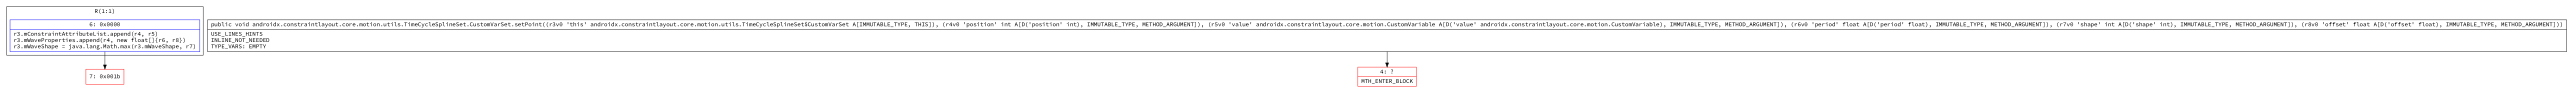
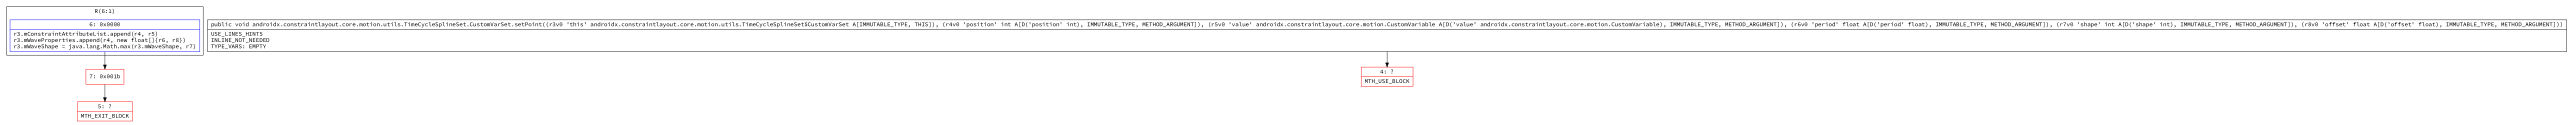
(105, 11) -> (105, 11)
(1387, 81) -> (1387, 81)
none -> (105, 111)
